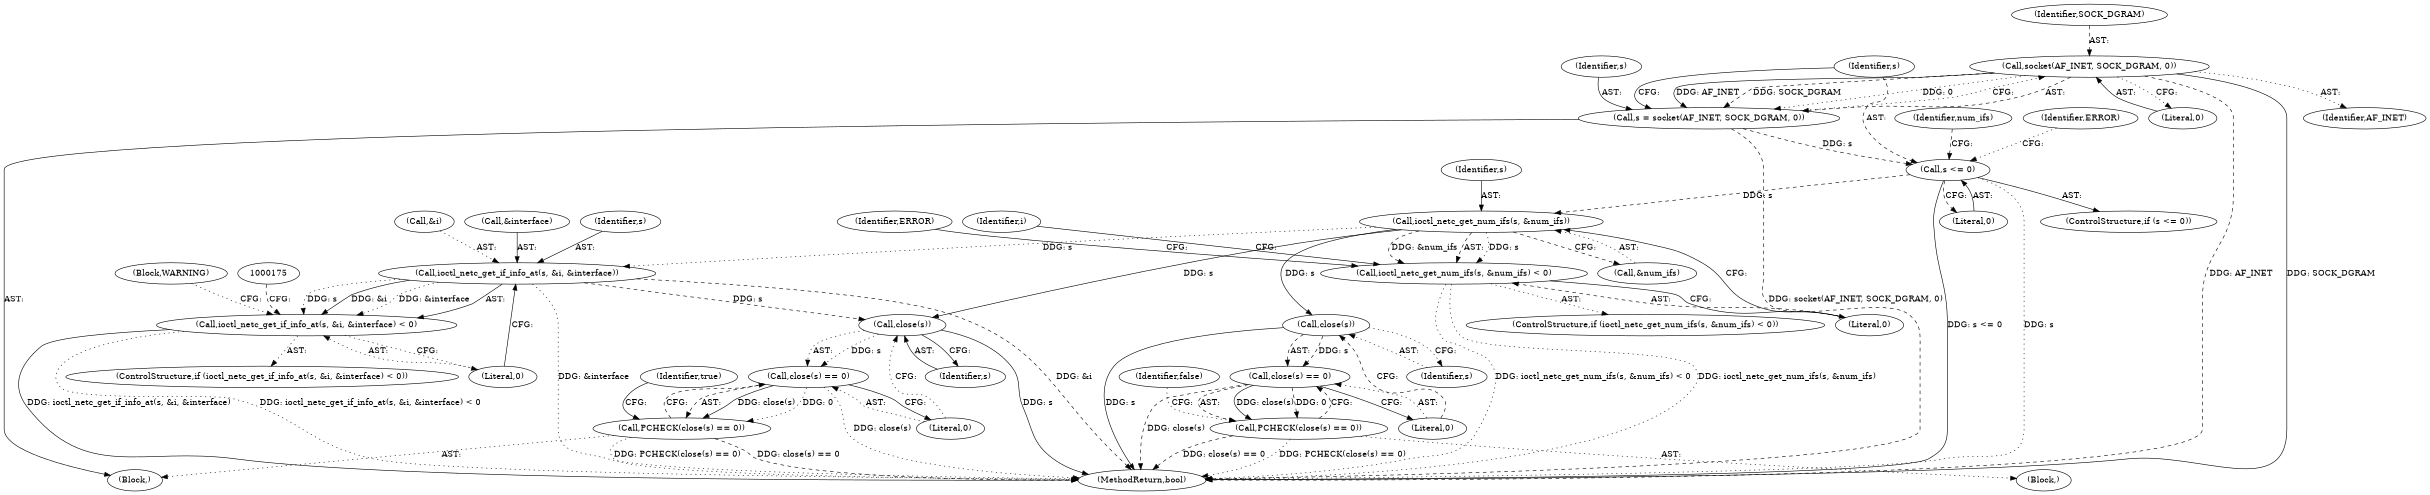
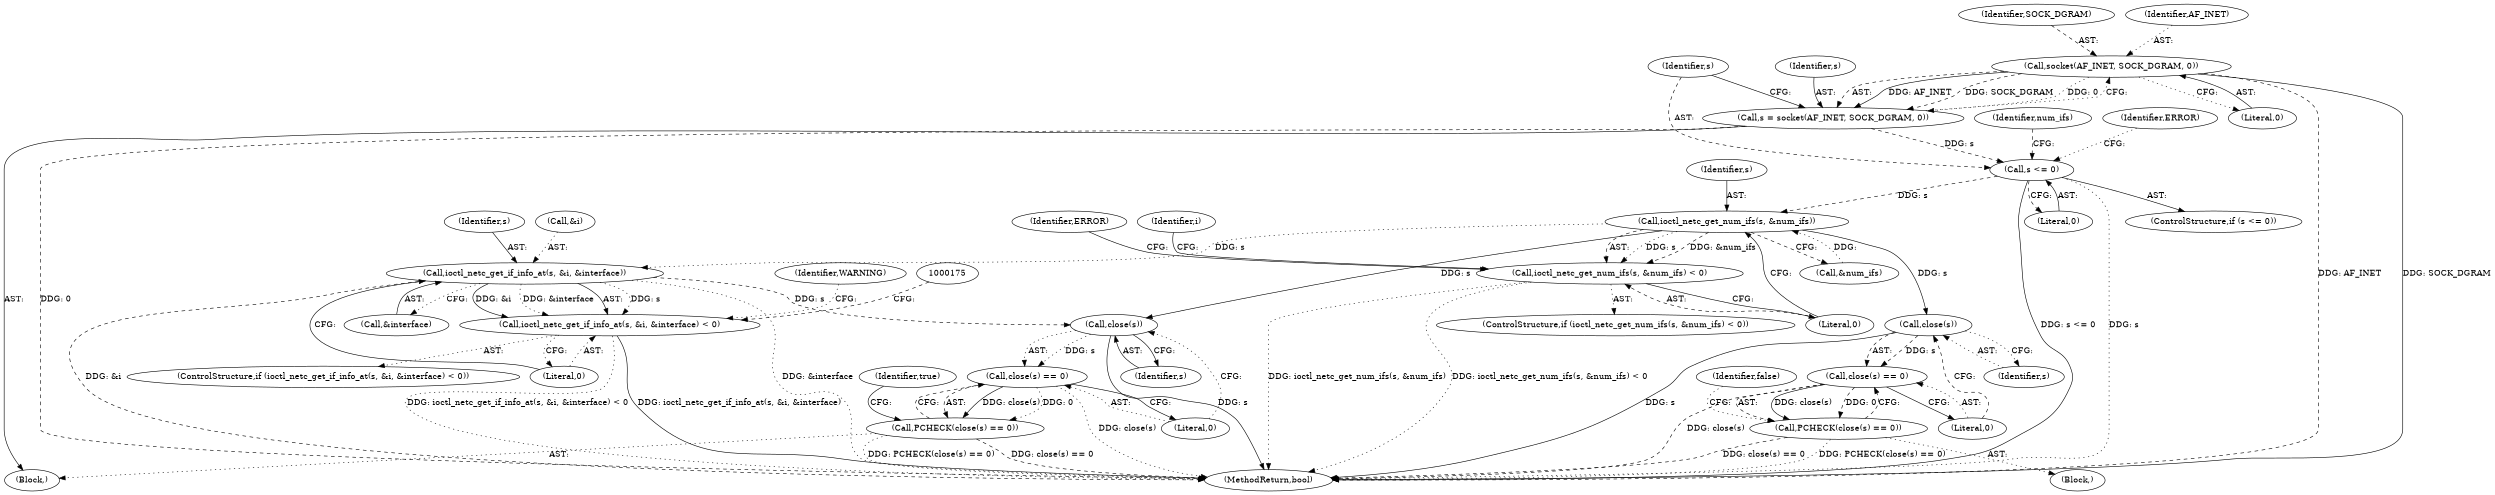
(2270, 82) -> (2152, 39)
(1631, 248) -> (1847, 248)
(171, 273) -> (841, 273)
none -> (447, 295)
(1856, 299) -> (56, 299)
